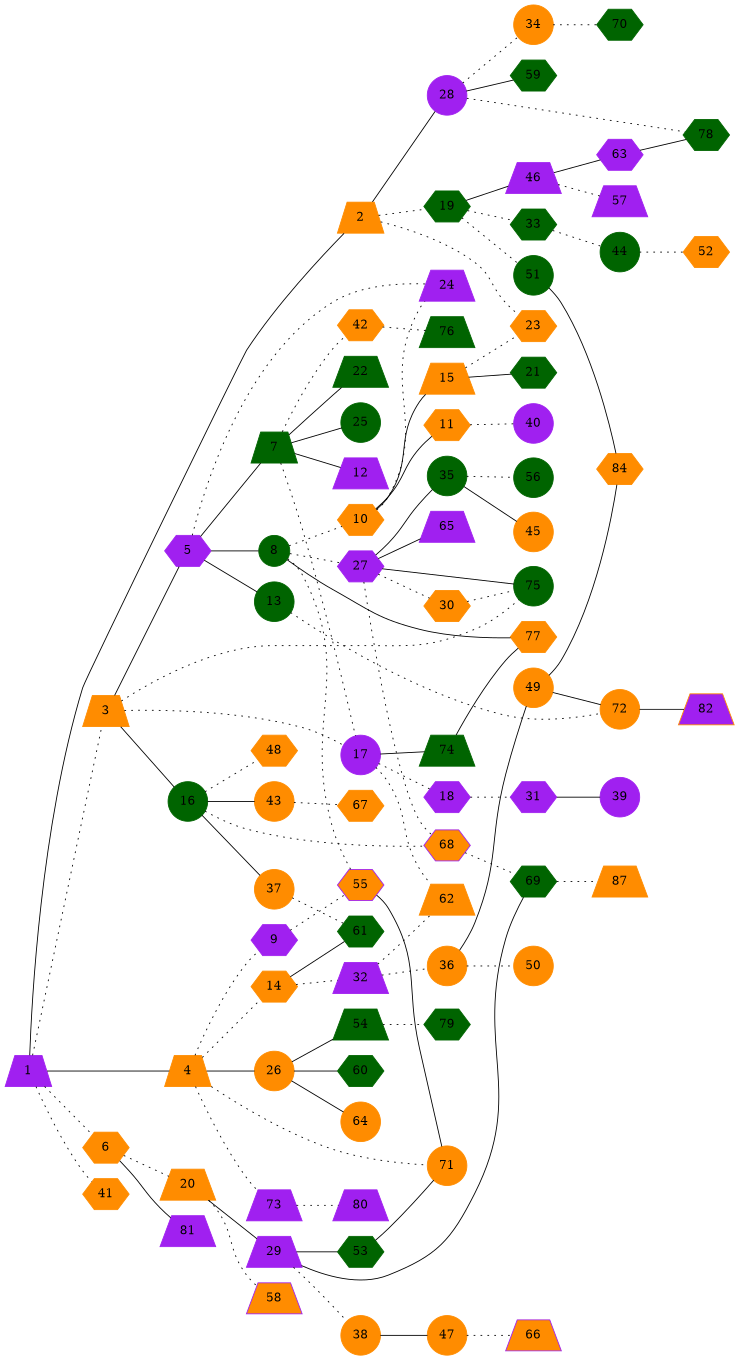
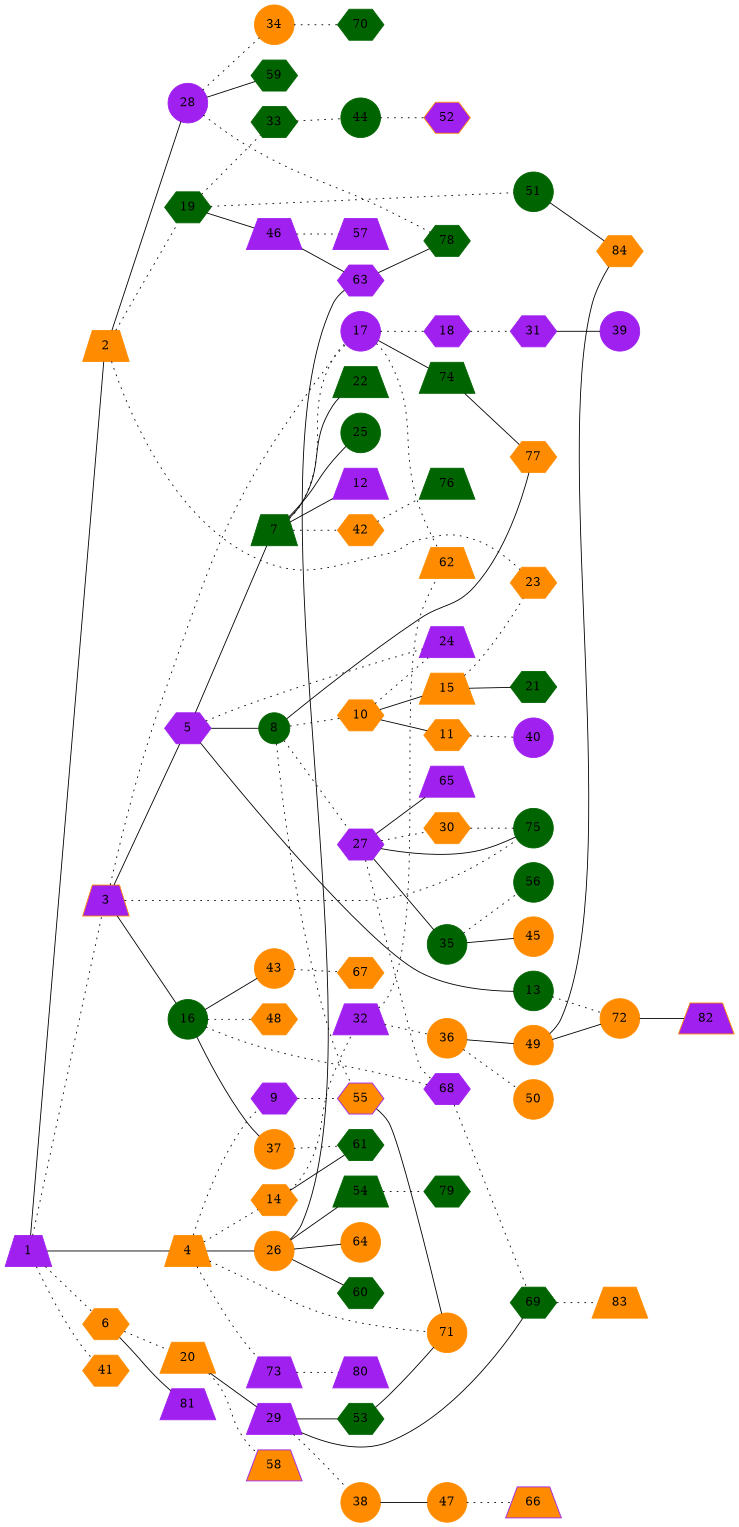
(706, 252) -> (447, 118)
(106, 711) -> (106, 901)
none -> (315, 764)
(447, 845) -> (447, 1089)
(620, 882) -> (620, 1303)
